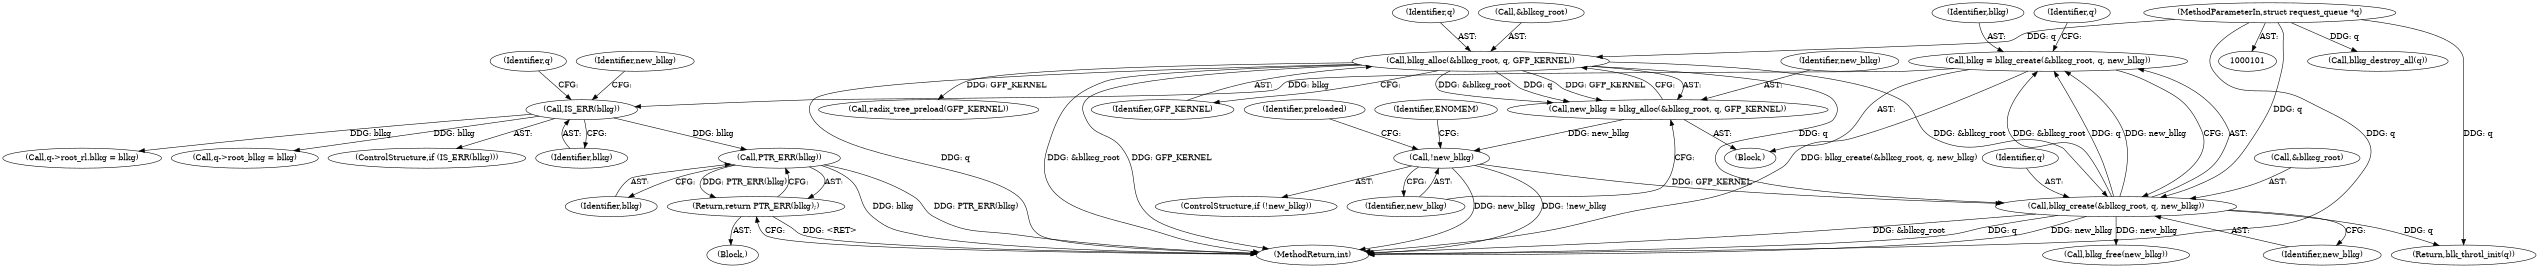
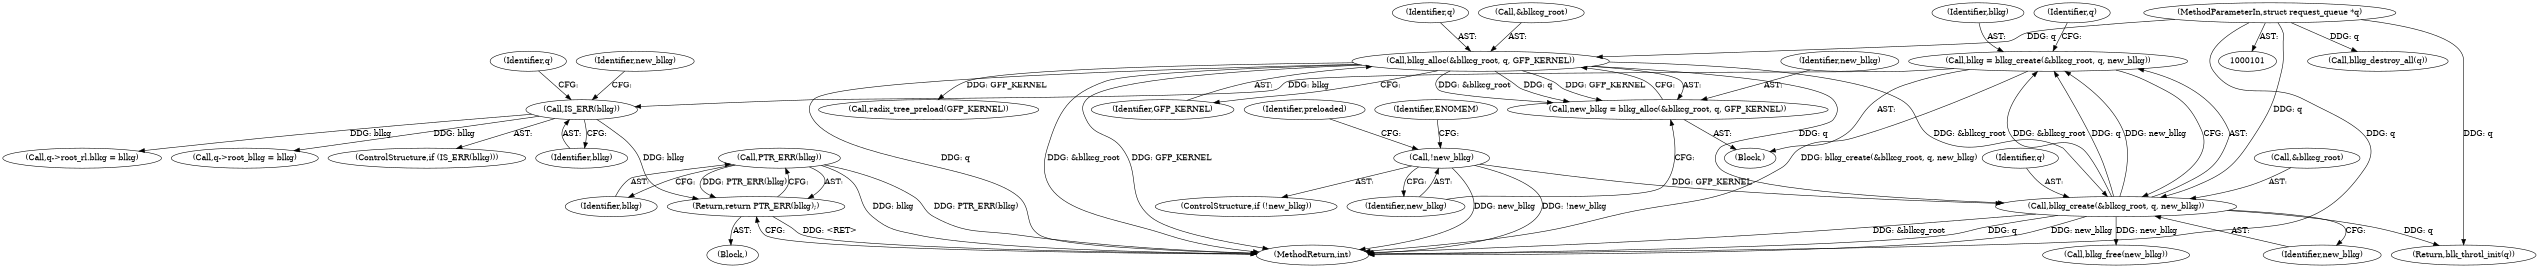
(677, 133) -> (642, 165)
(1552, 135) -> none
